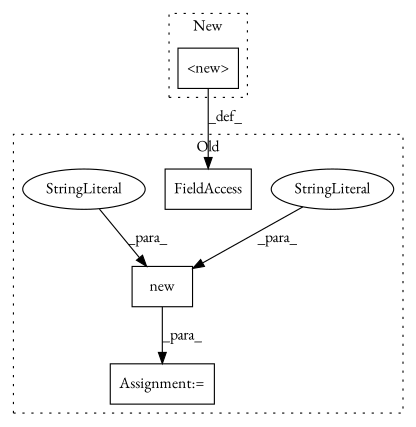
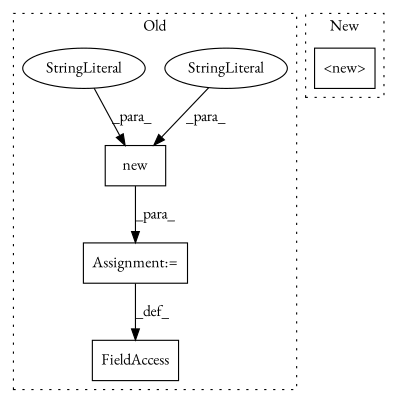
(208, 123) -> (135, 306)
